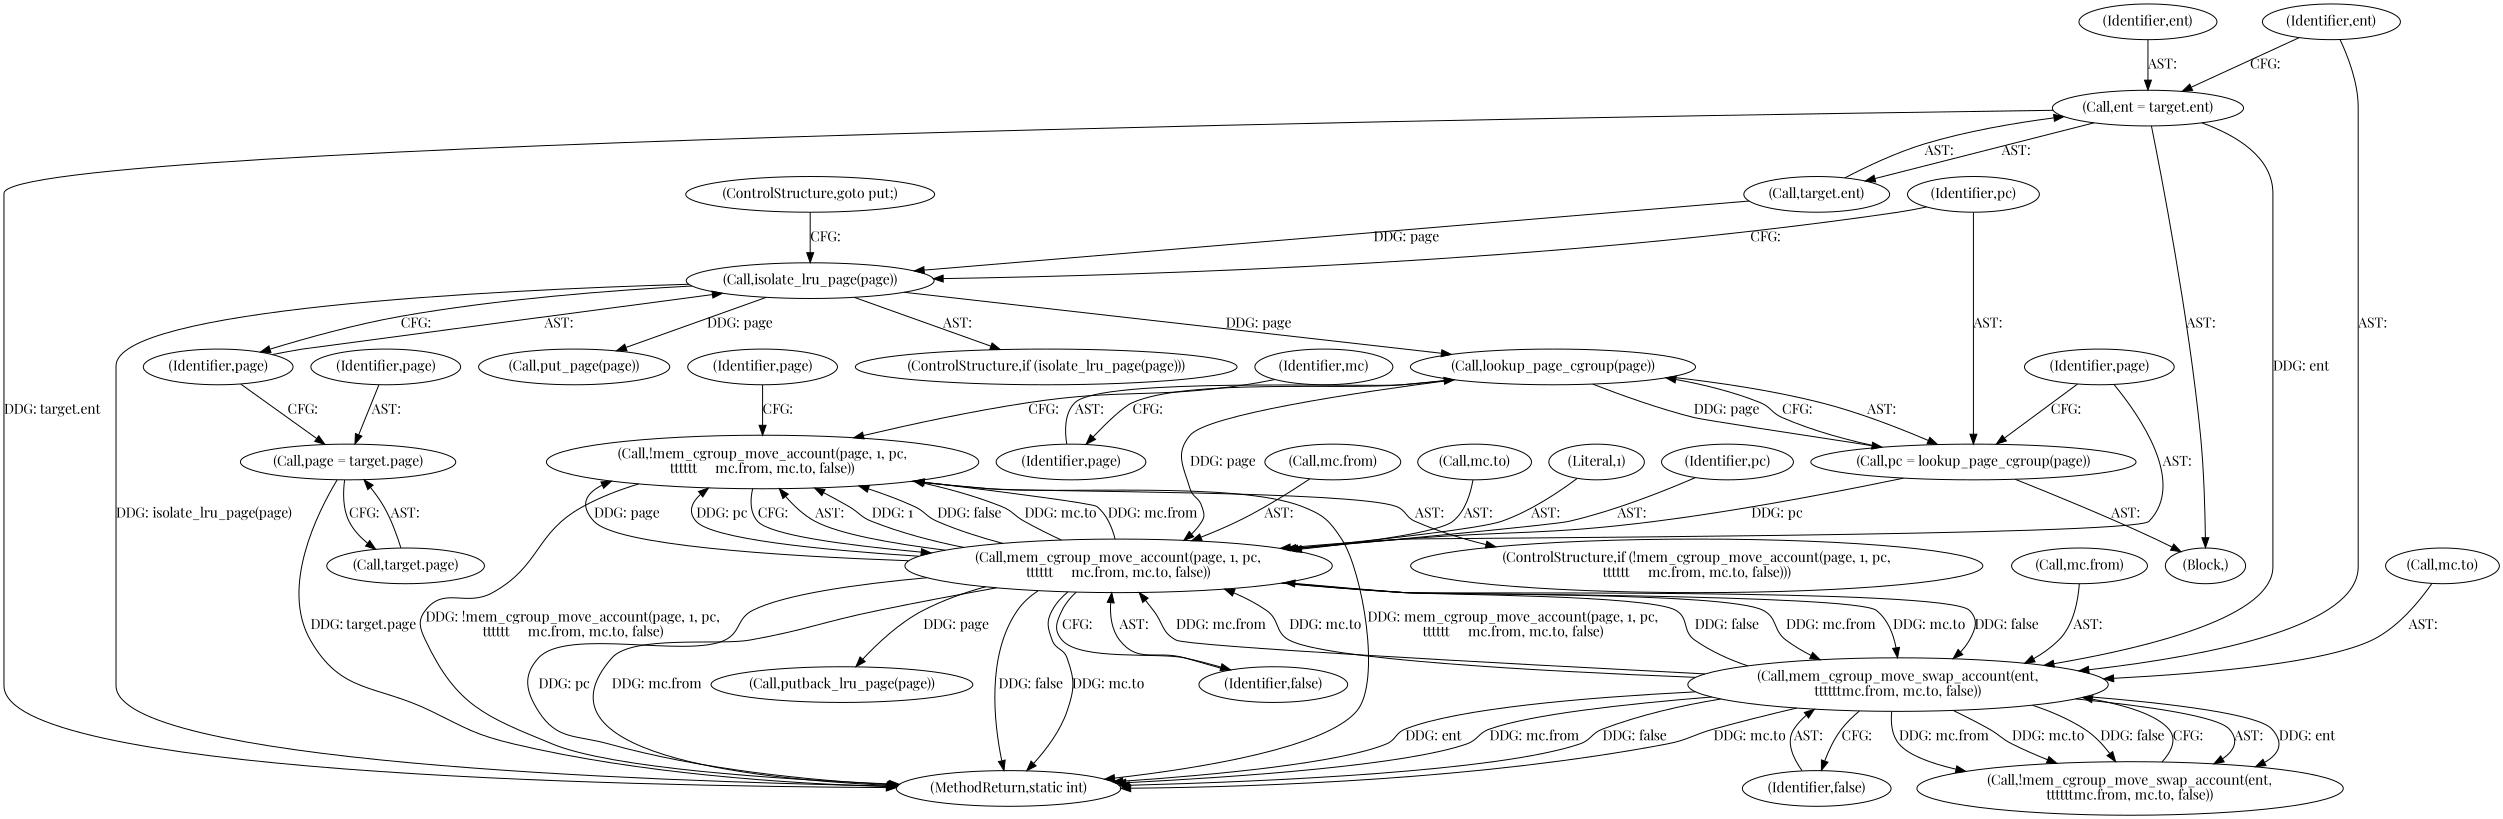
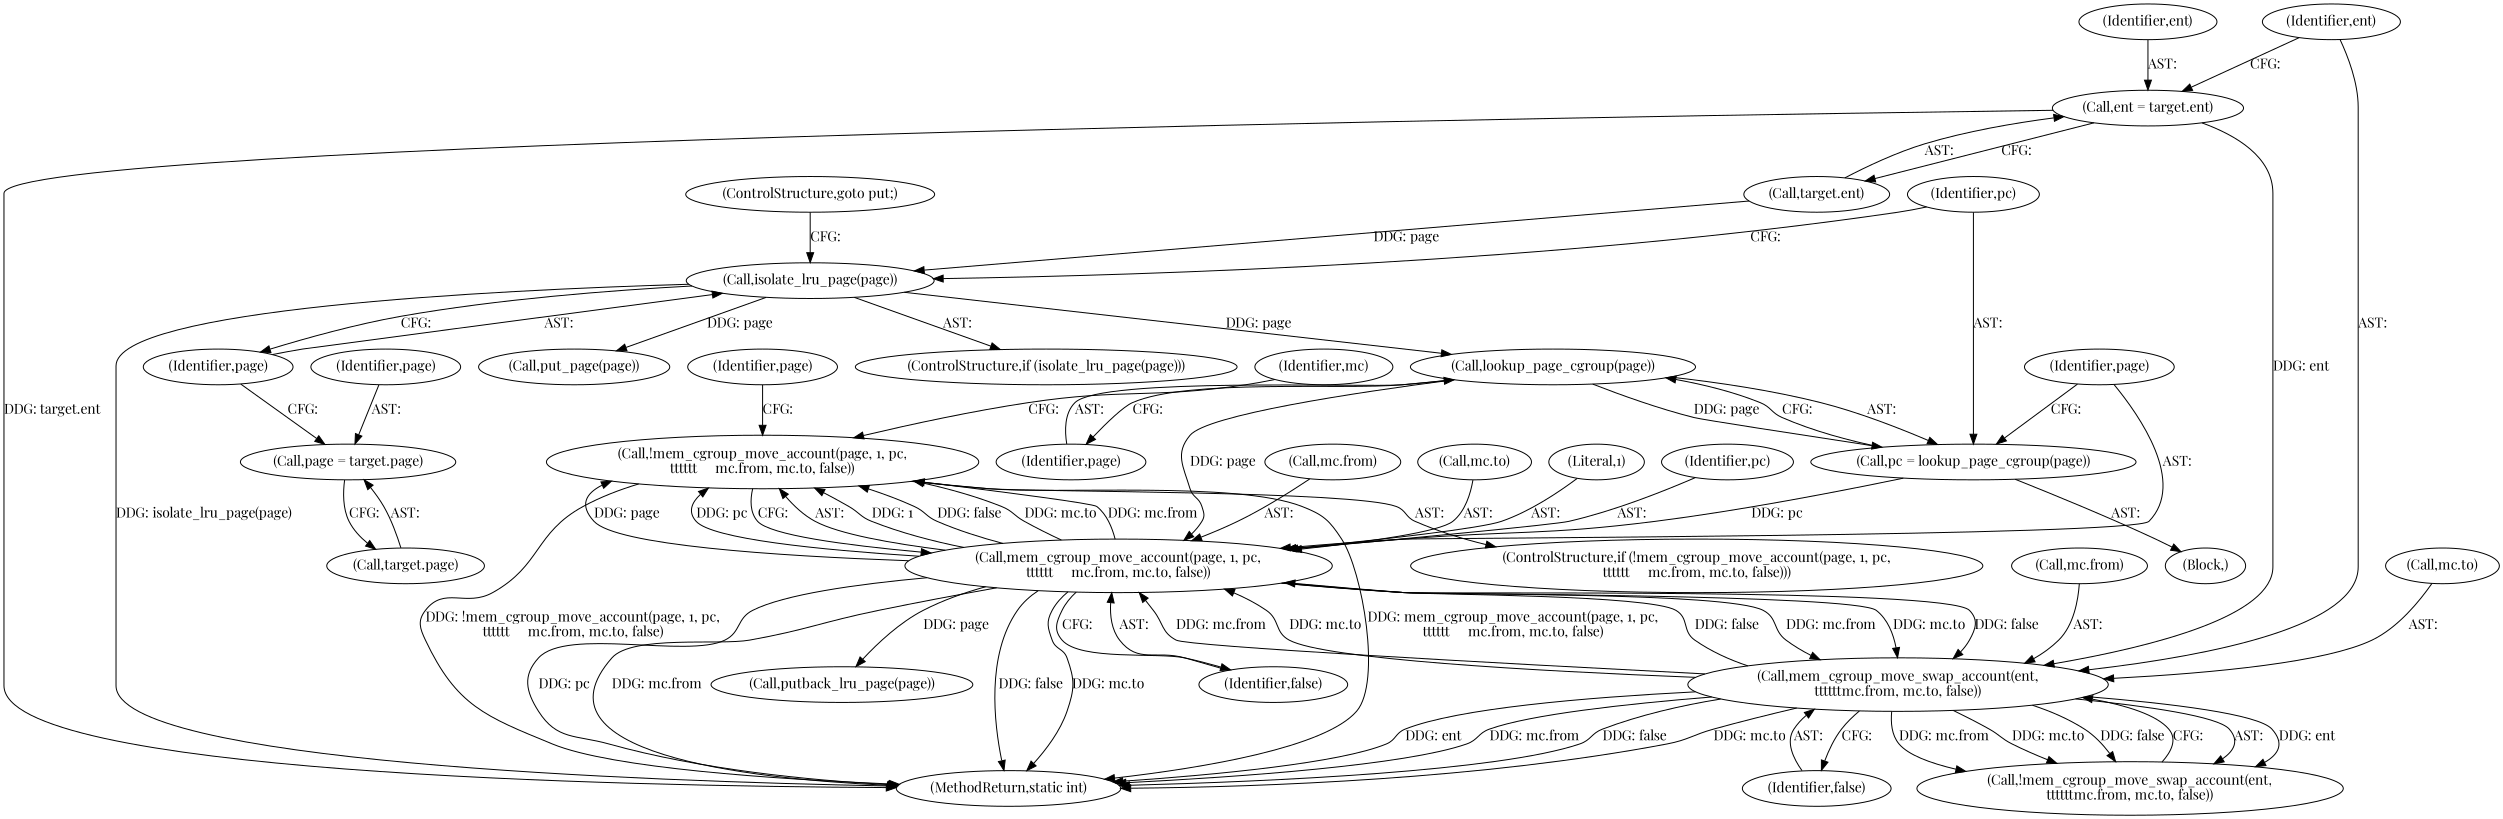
(2019, 151) -> (2019, 151)
(2187, 331) -> none
(501, 741) -> none
